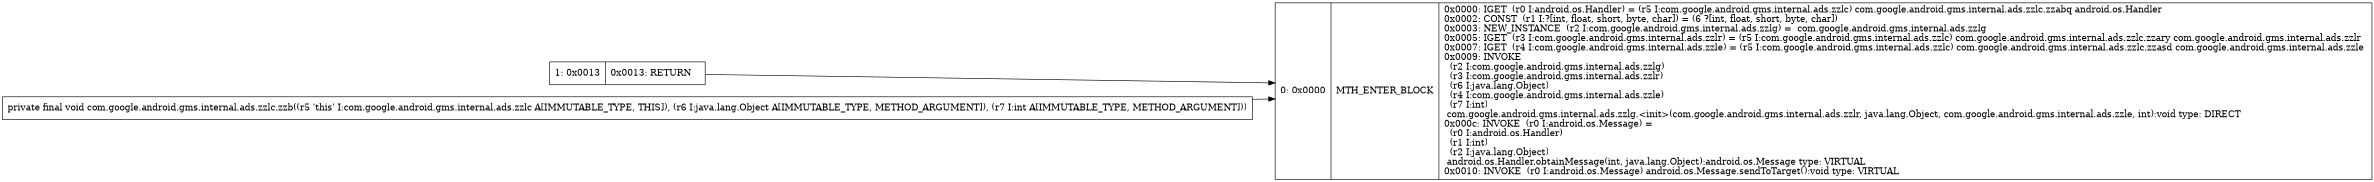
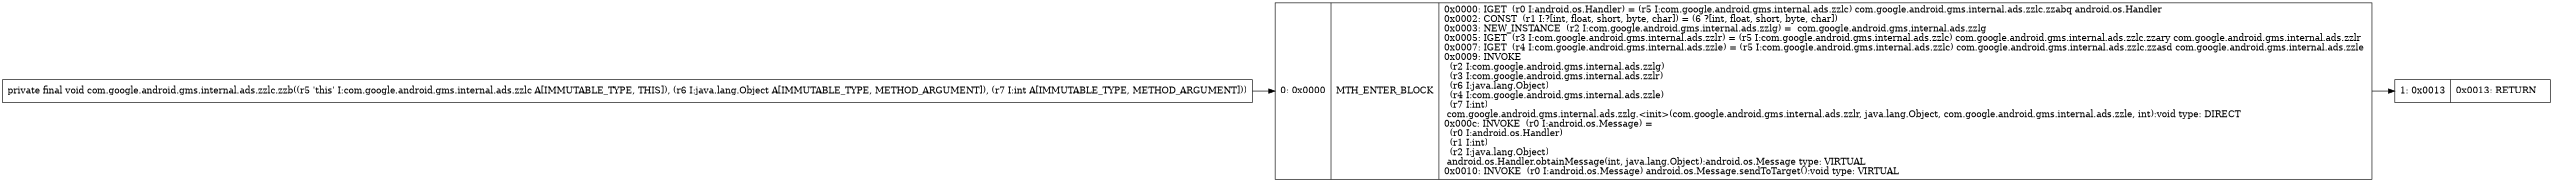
(987, 79) -> (2380, 91)
